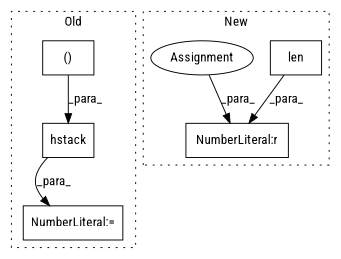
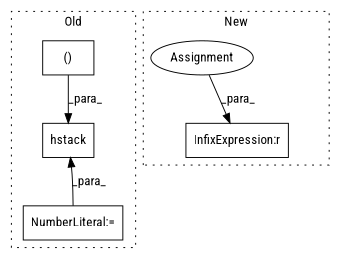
(296, 58) -> none
(237, 140) -> (237, 140)
(36, 177) -> (73, 186)
